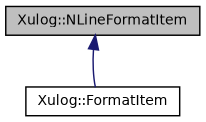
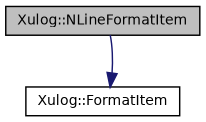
(93, 68) -> (112, 54)
